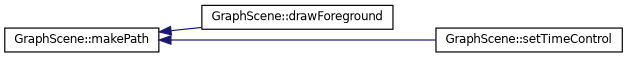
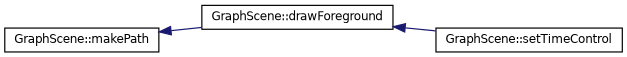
(303, 40) -> (420, 29)
